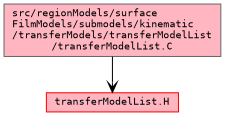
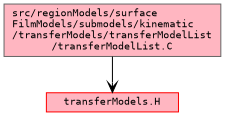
(112, 102) -> (112, 102)
